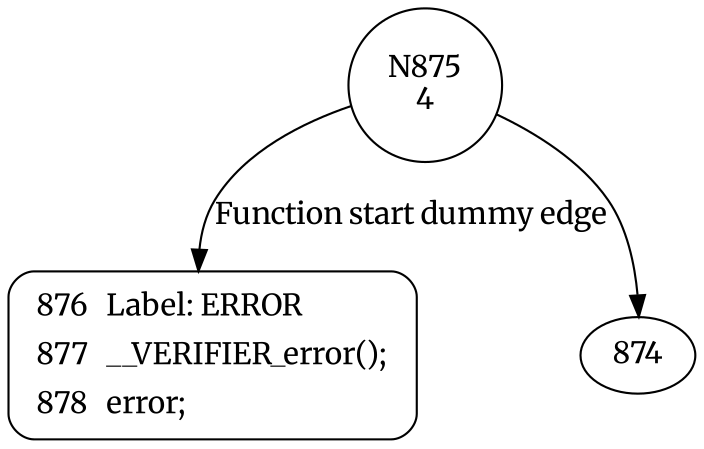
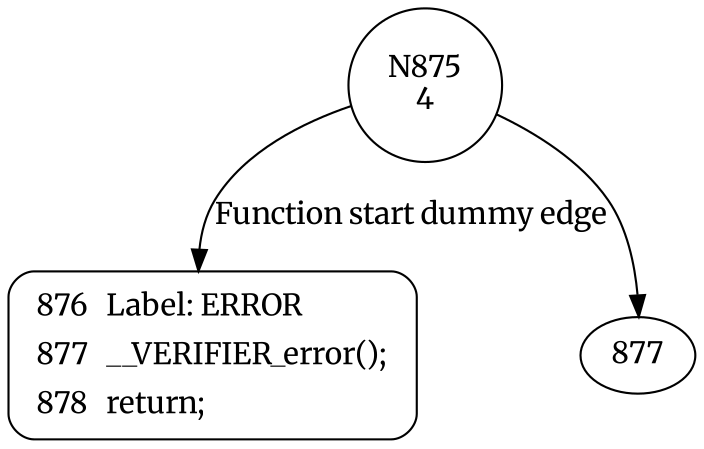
(638, 355) -> (638, 355)
(147, 404) -> (156, 404)
